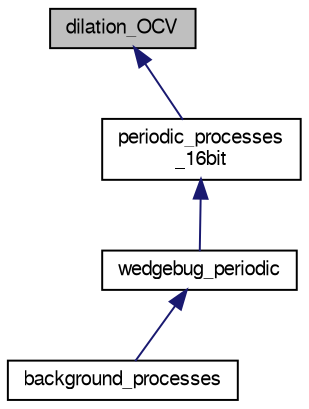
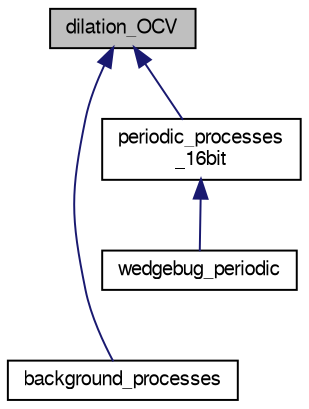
(155, 334) -> (75, 214)
